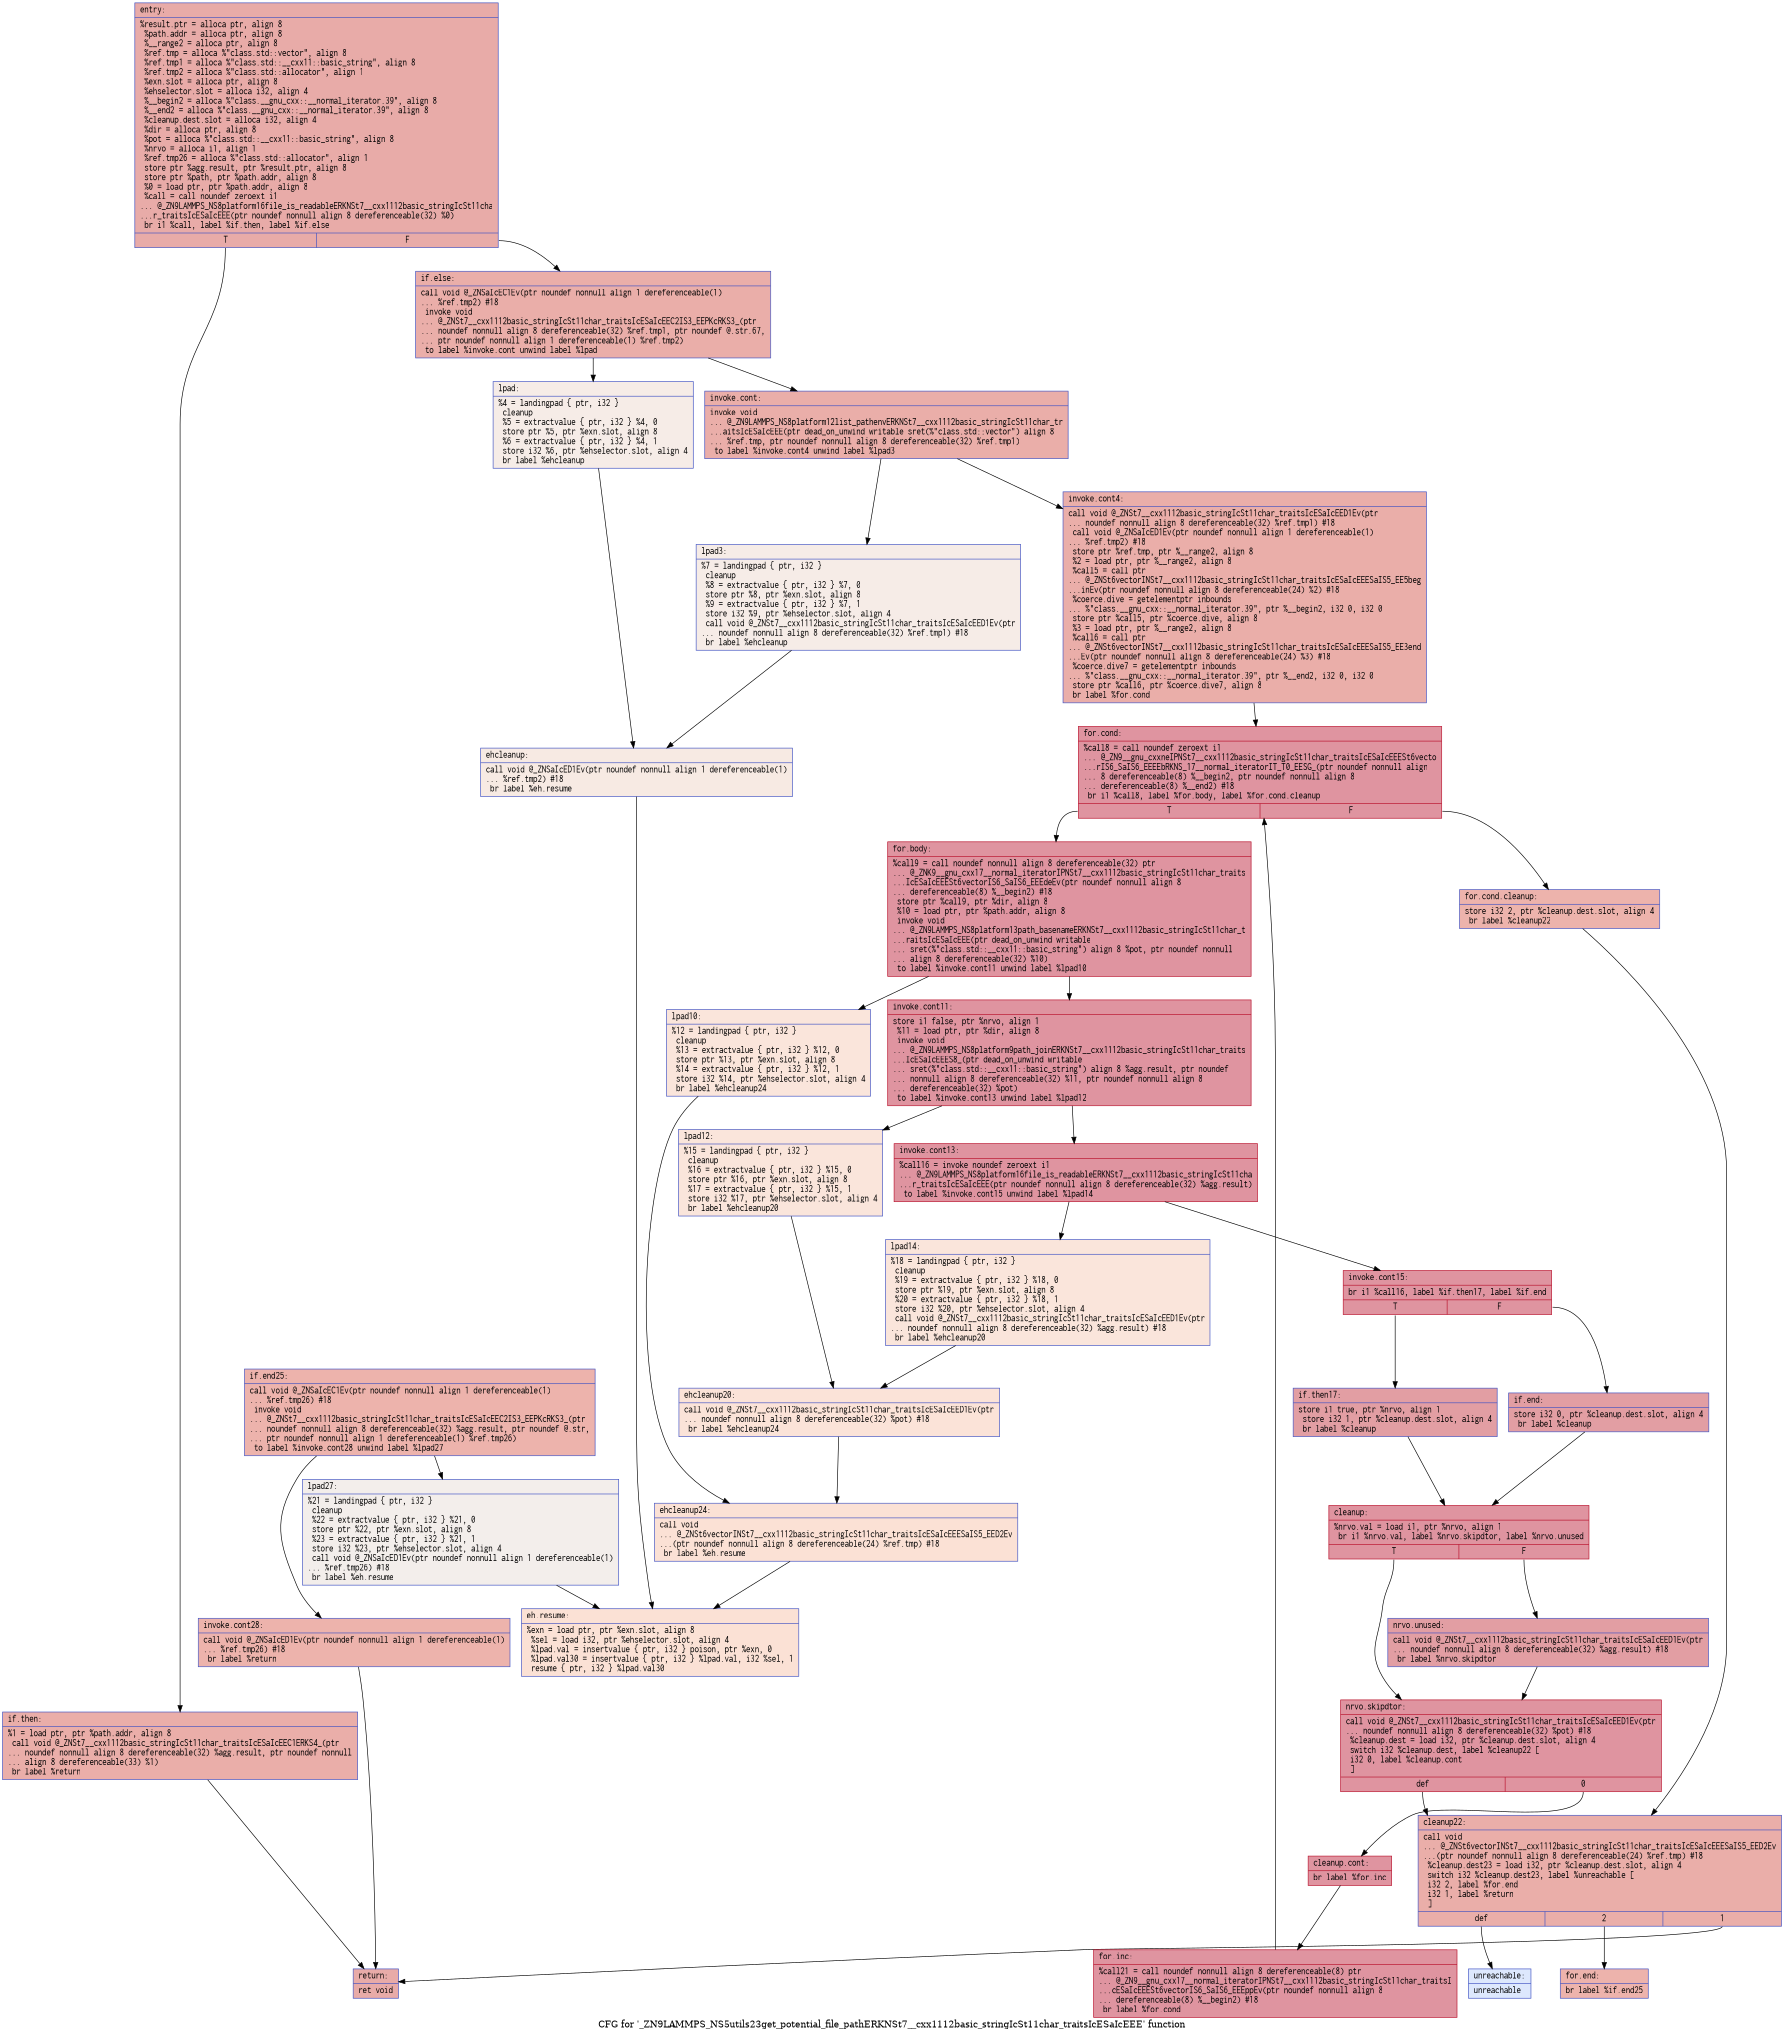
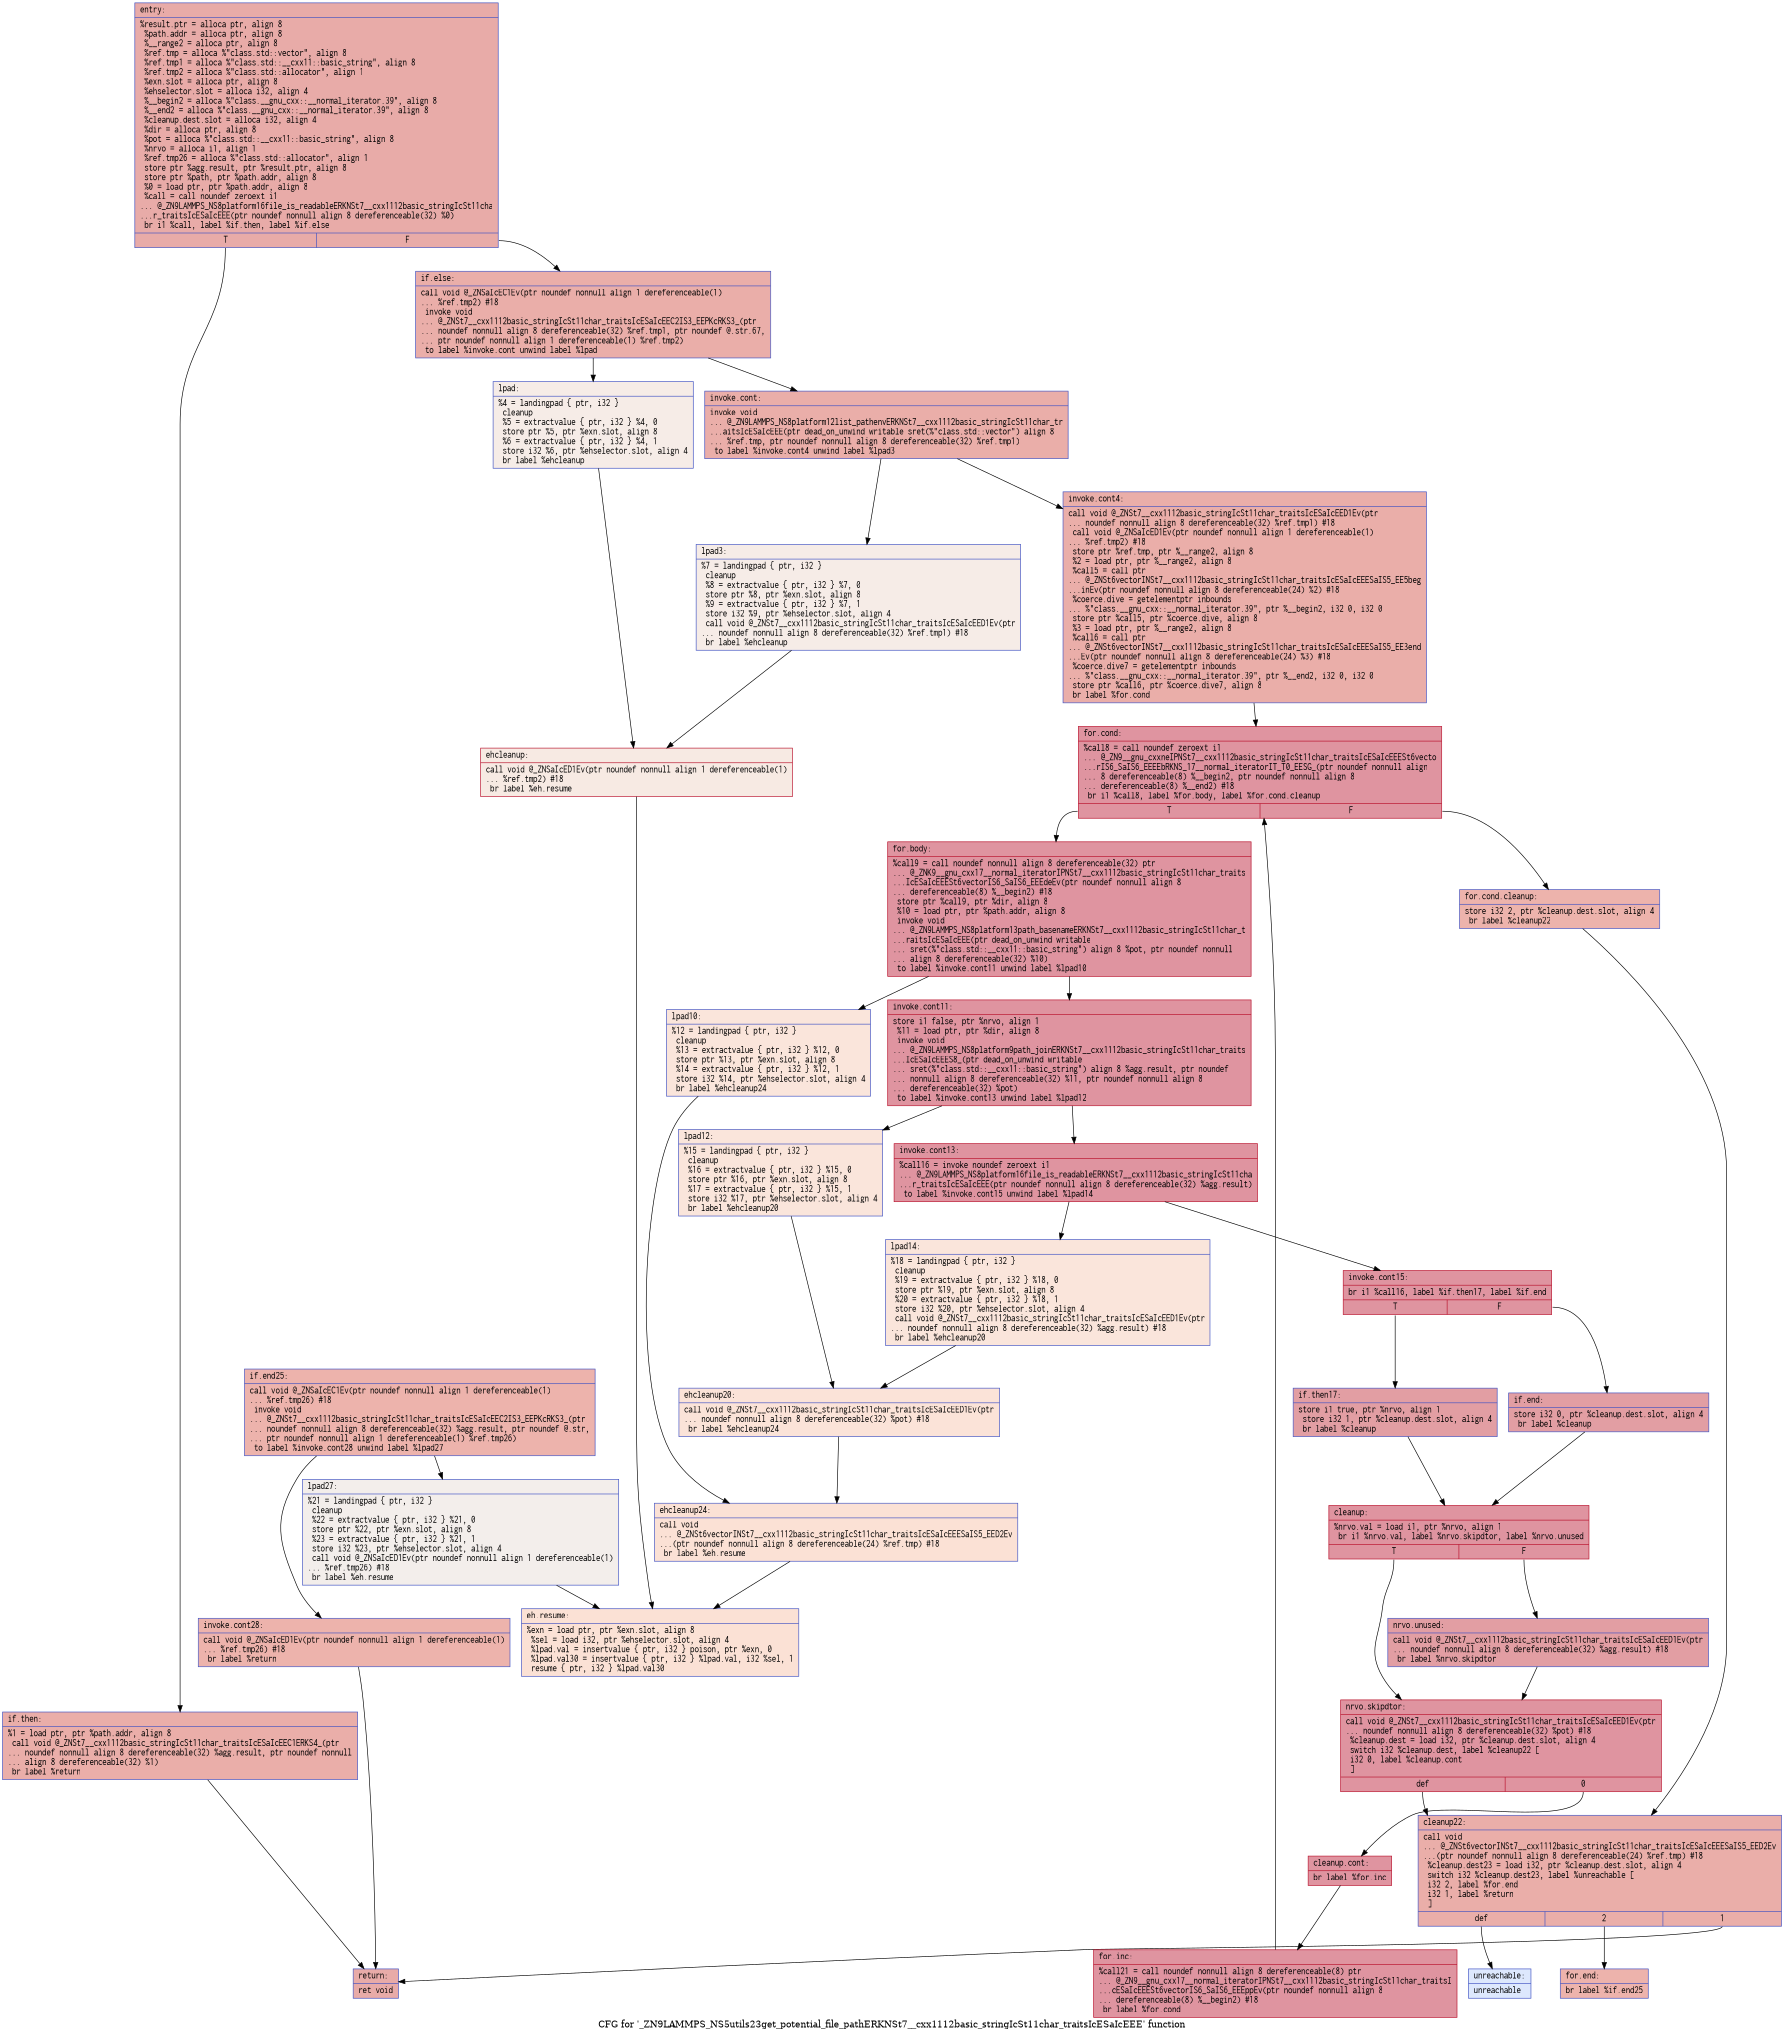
(637, 772) -> (637, 772)
(83, 1762) -> (83, 1762)
